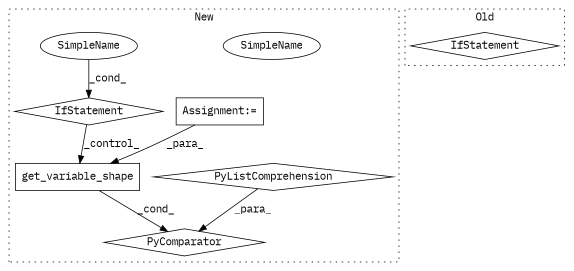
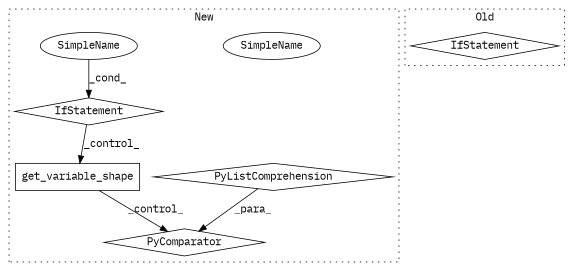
(220, 111) -> none
(156, 210) -> (156, 210)
